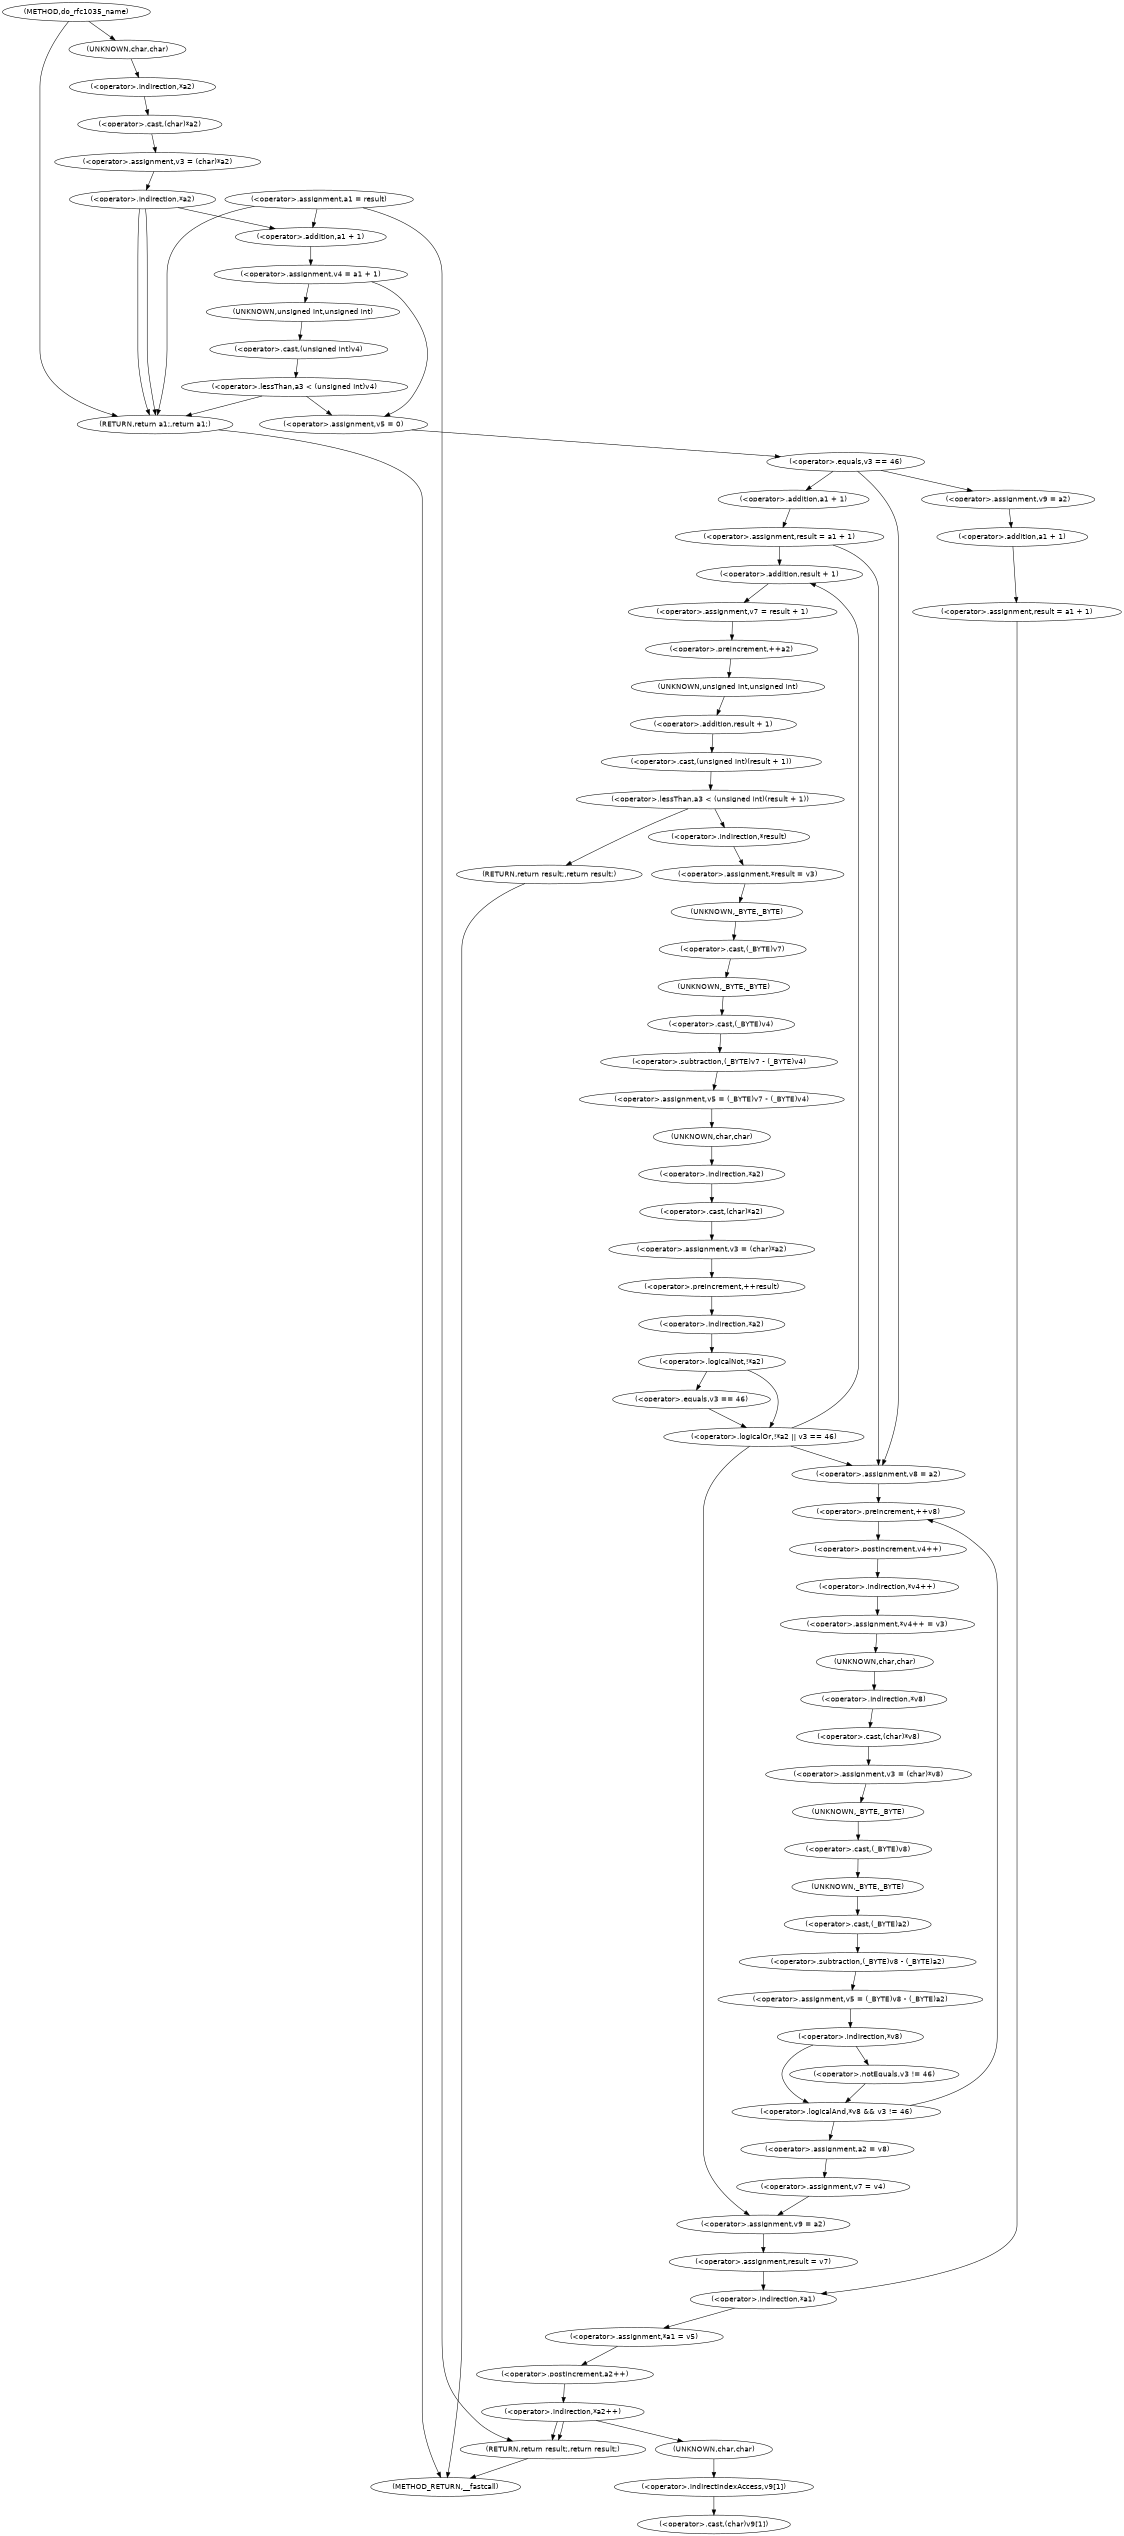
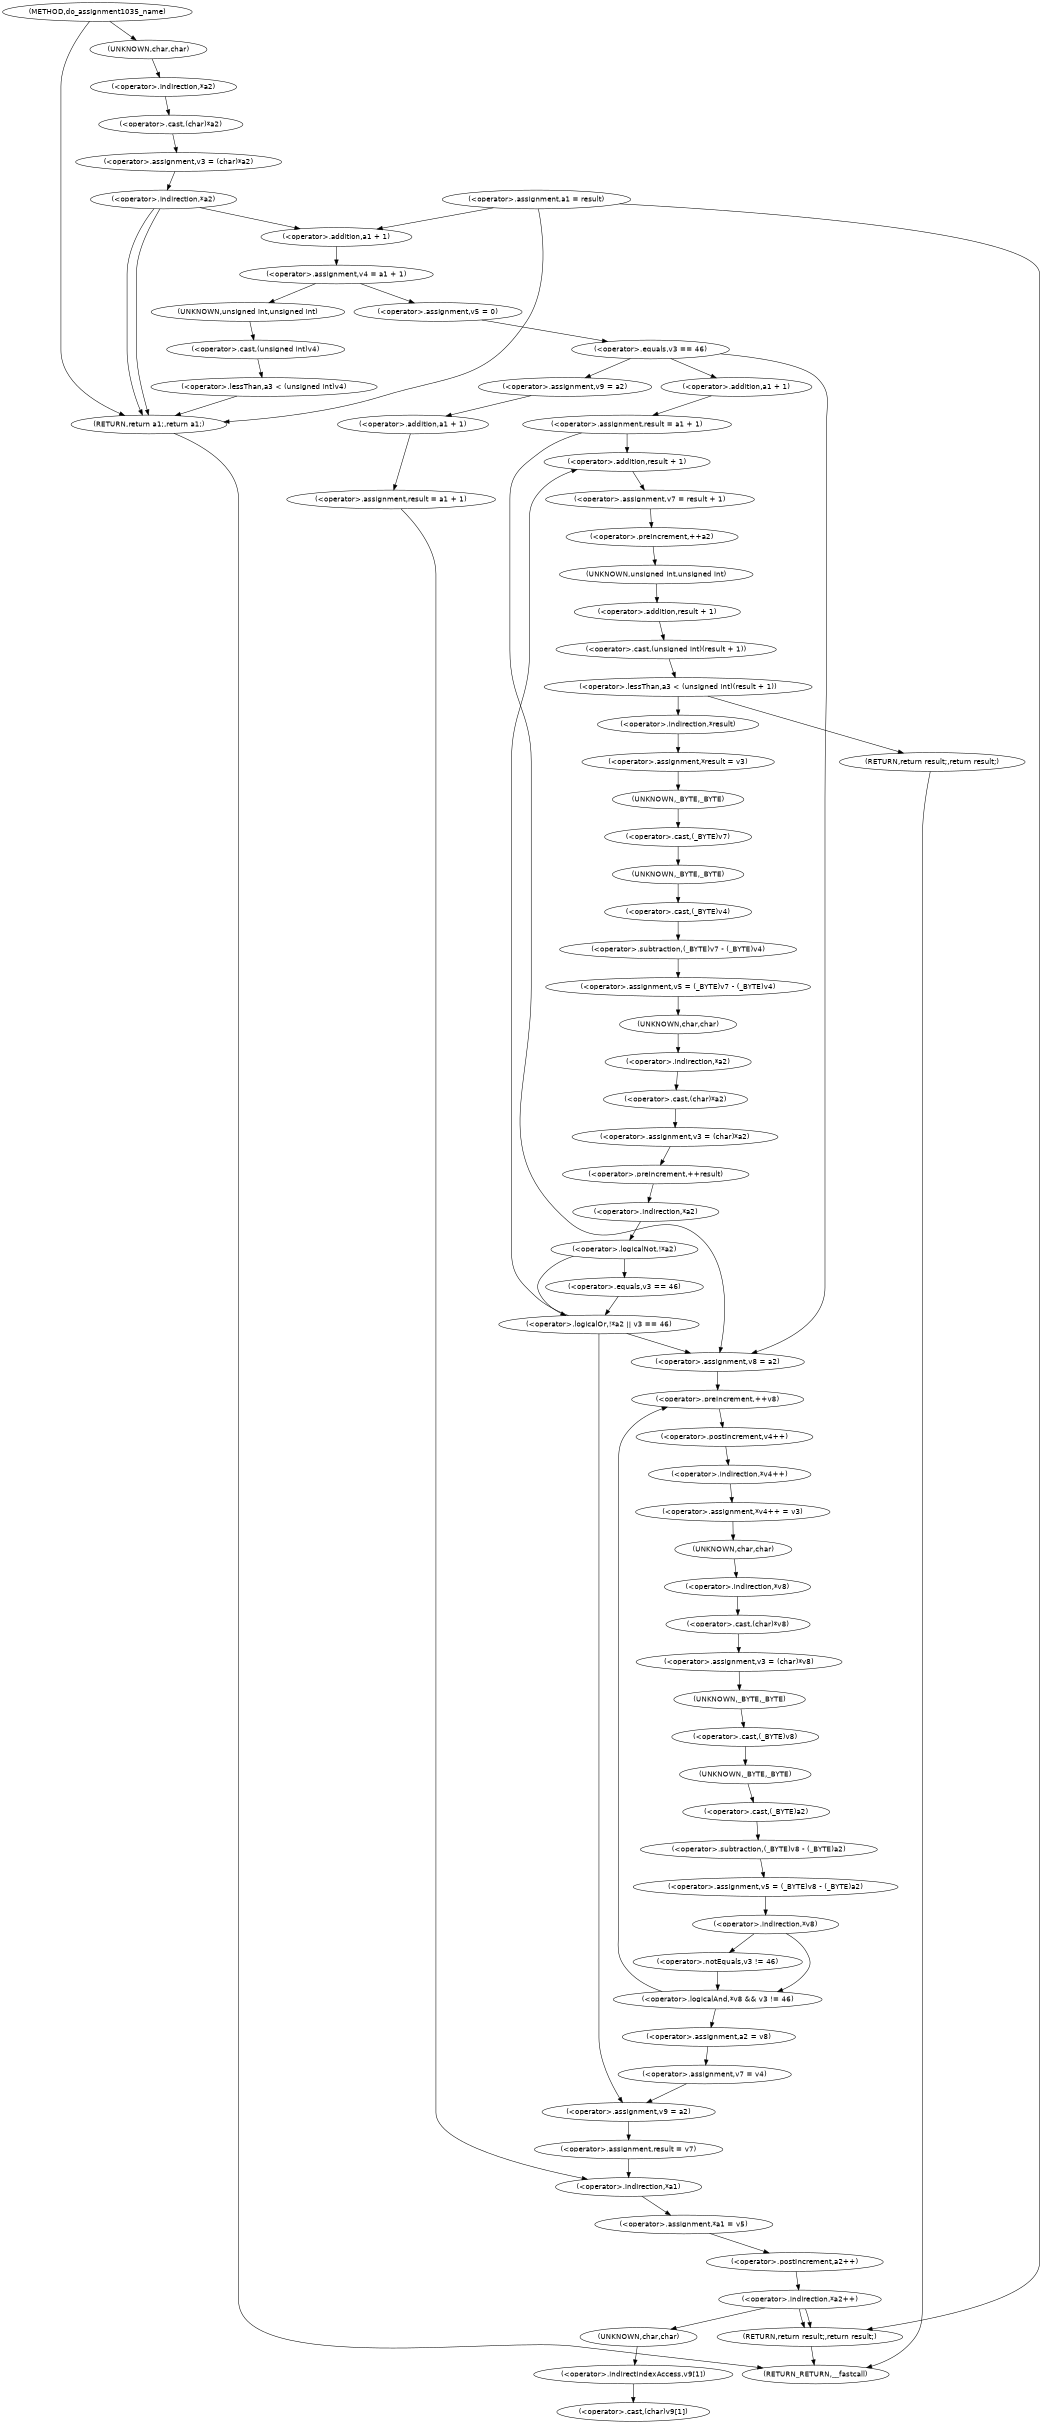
(76, 12) -> (97, 12)
(317, 404) -> none
(446, 2487) -> (816, 2374)
